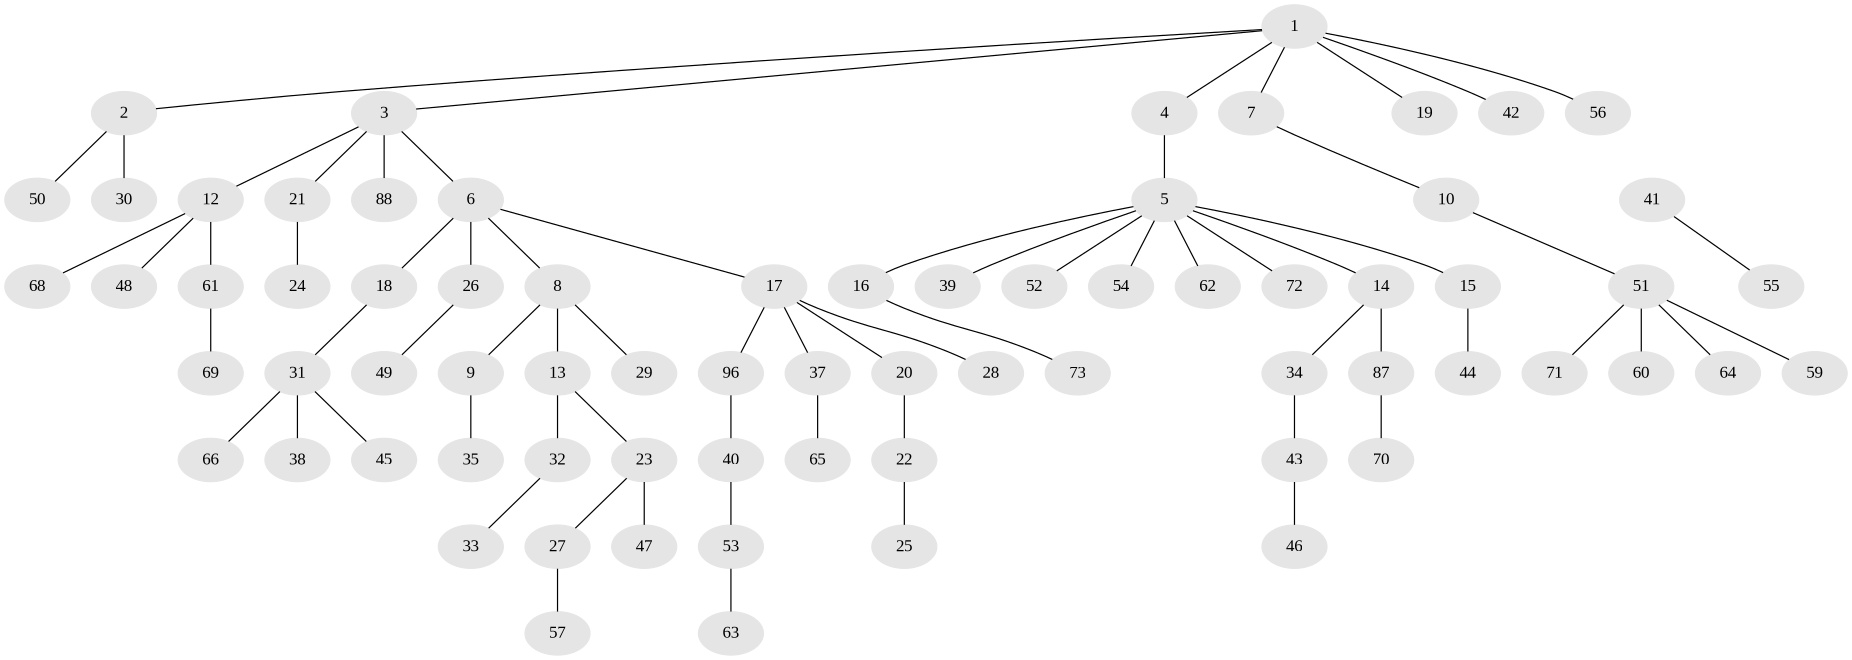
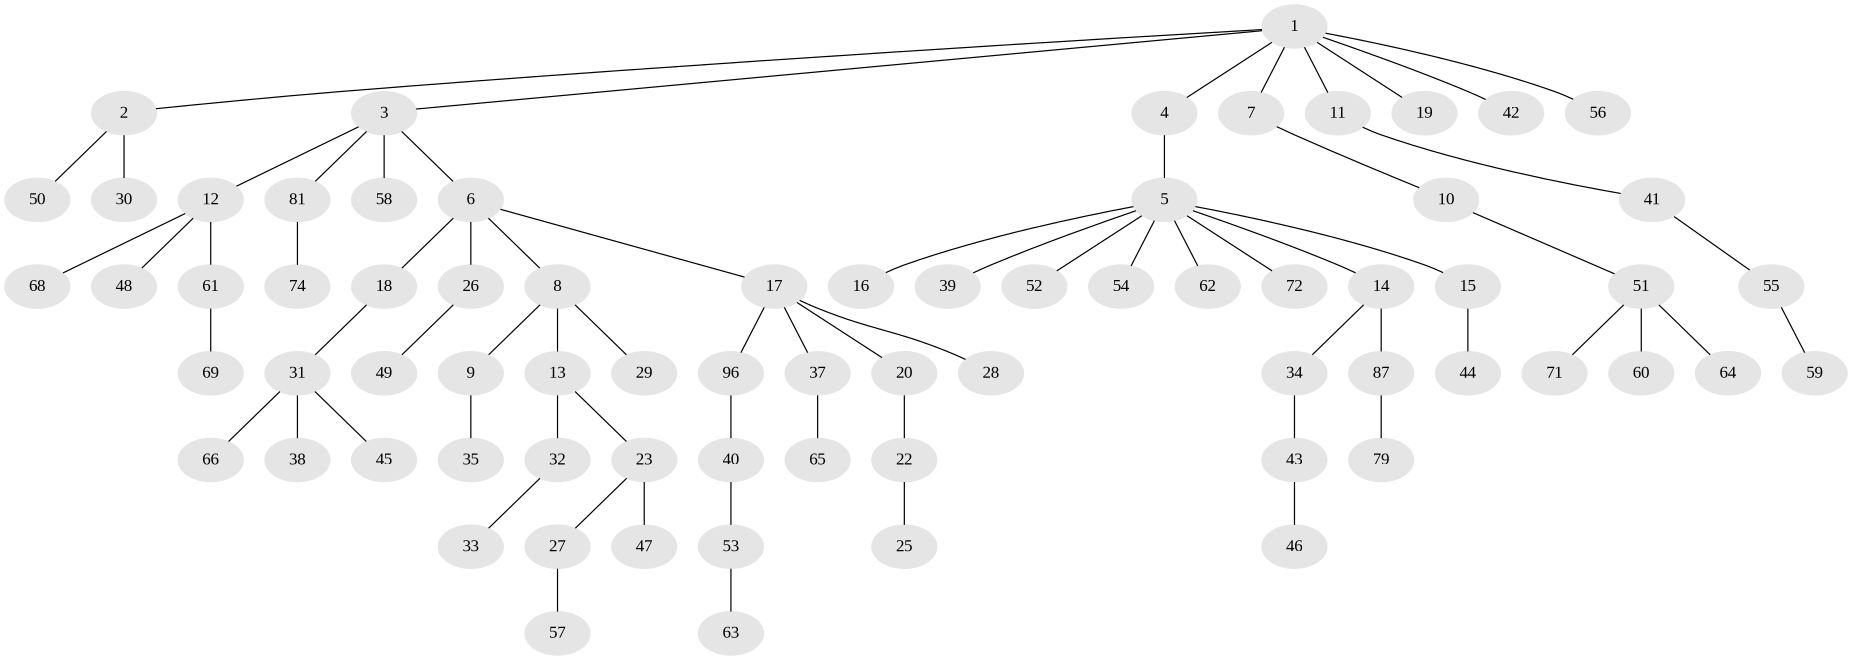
none -> (1338, 113)
(297, 200) -> (297, 200)
(384, 200) -> (384, 200)
(297, 287) -> (297, 287)
(1728, 330) -> (1793, 330)
(1078, 373) -> none
(1381, 460) -> (1381, 460)
